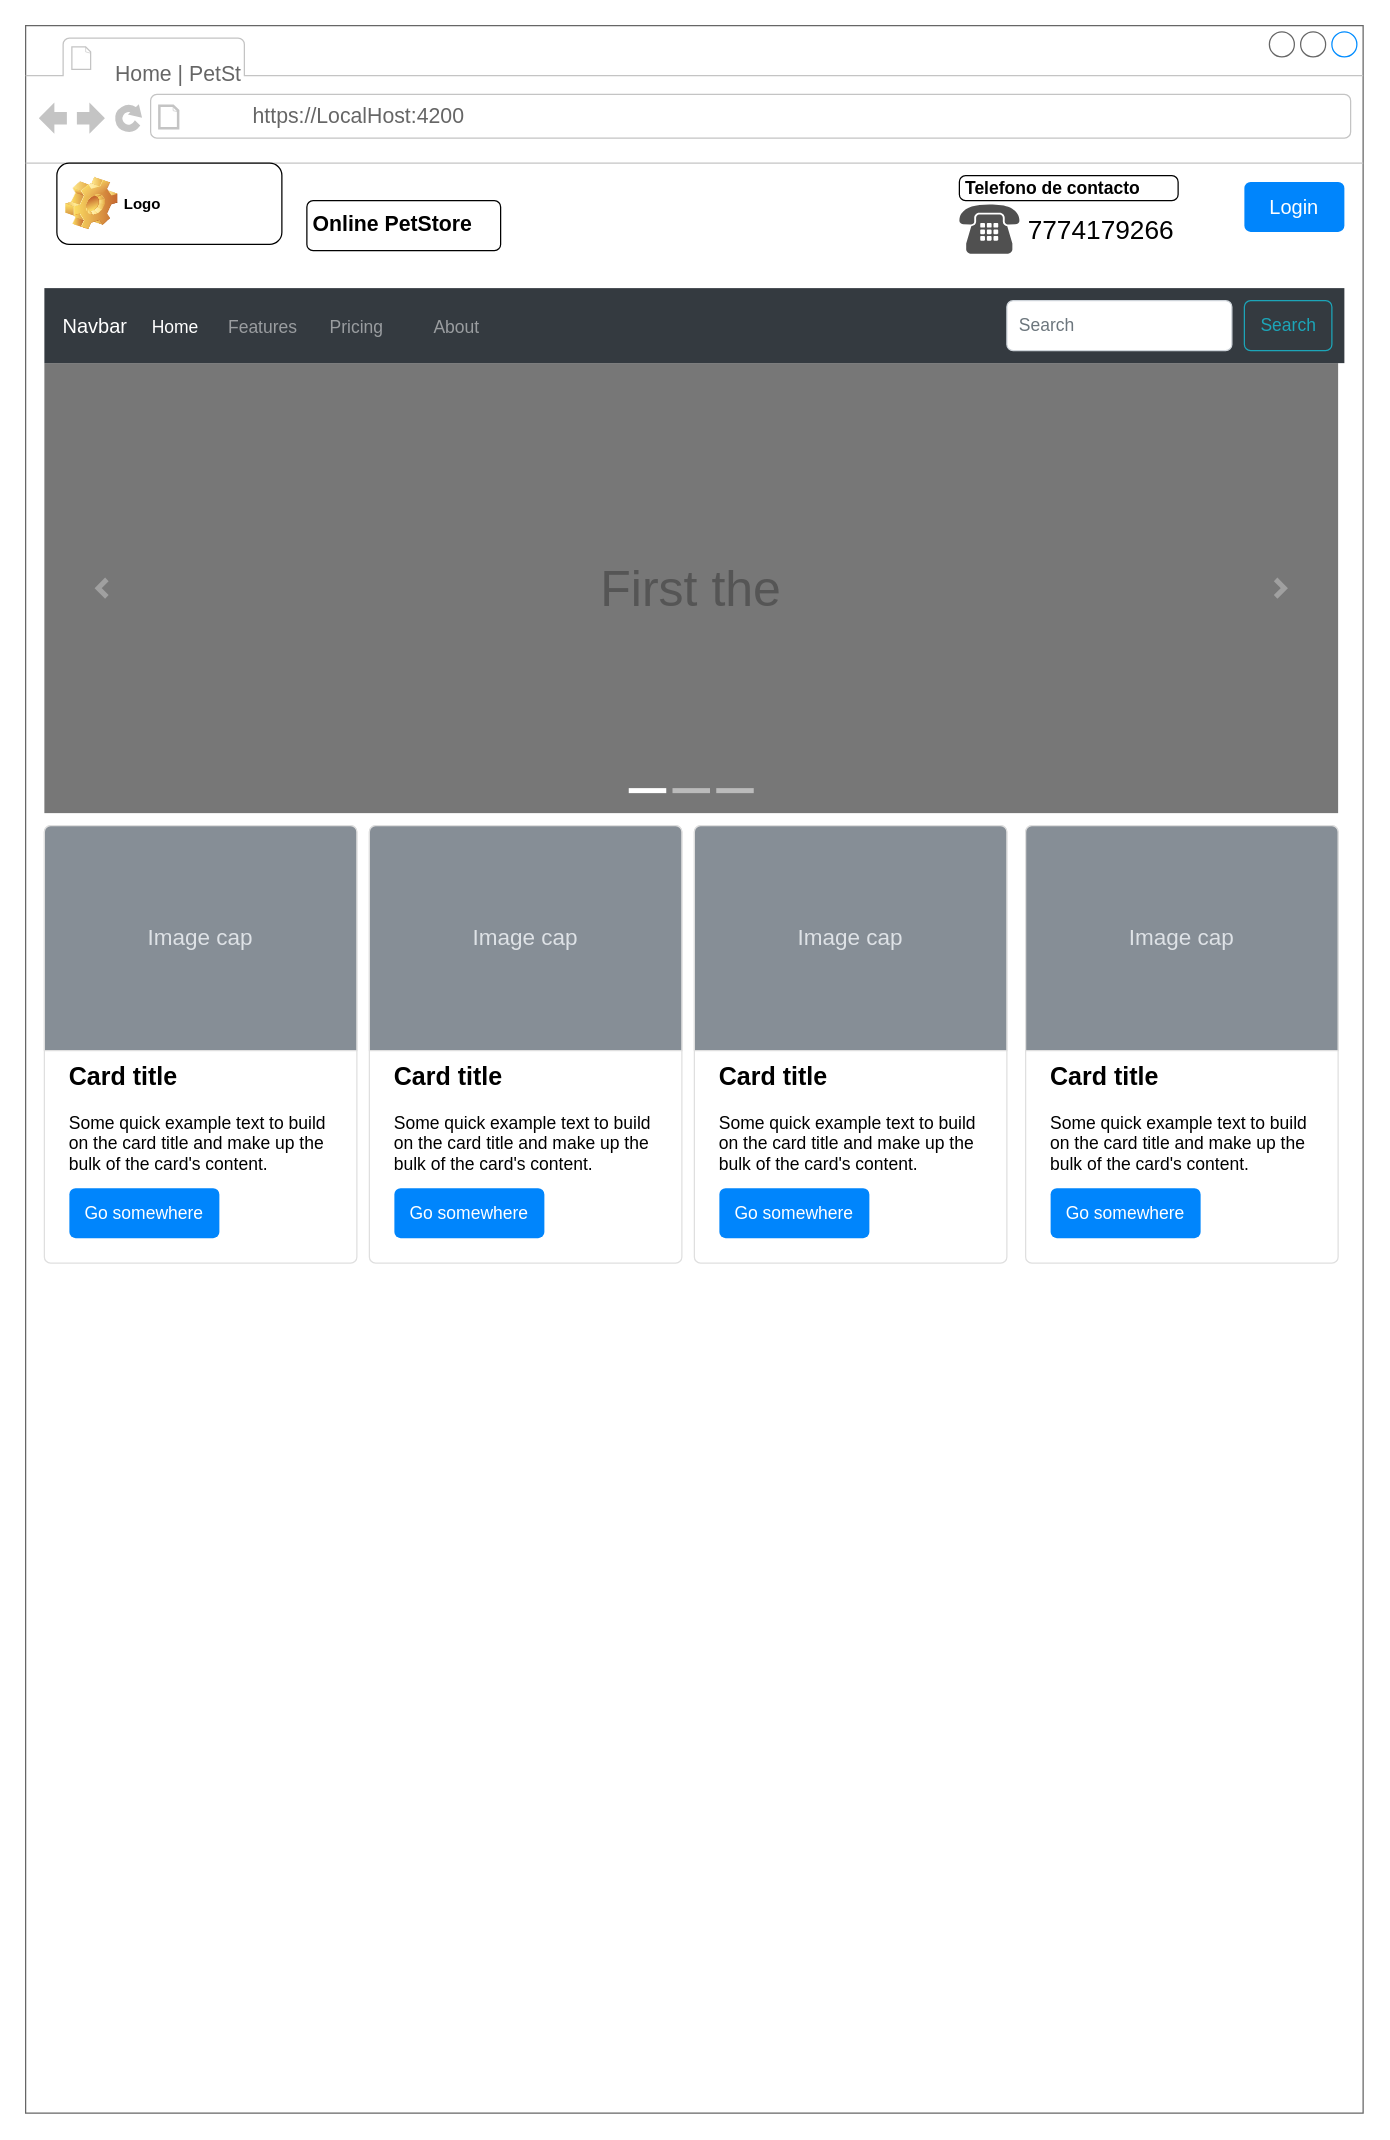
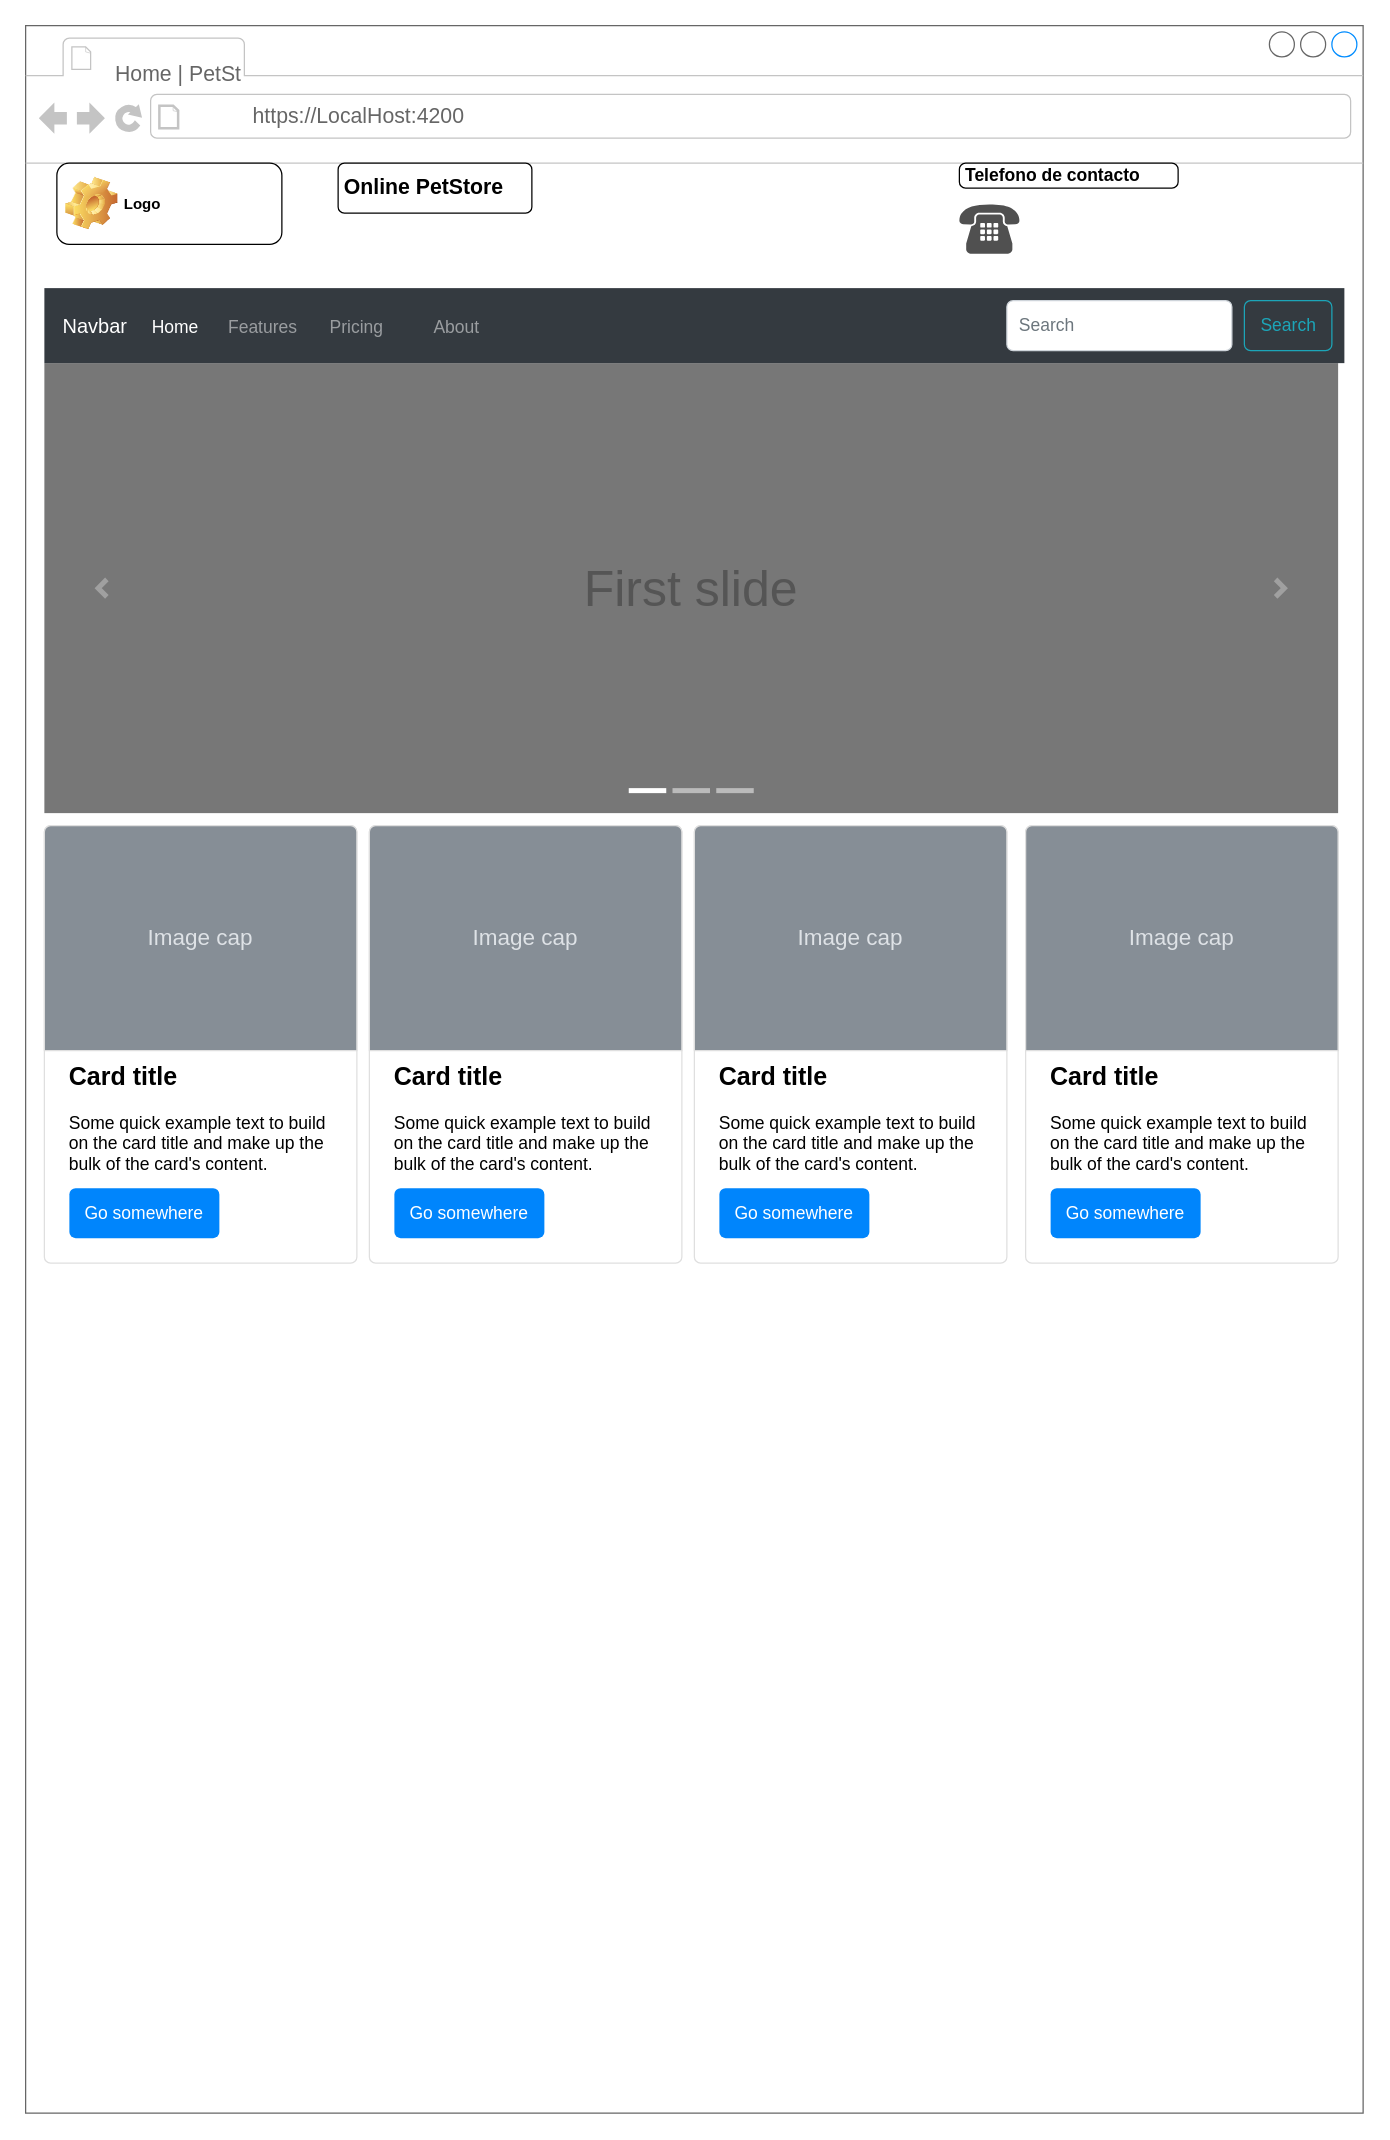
(1069, 188) -> (1069, 176)
(1294, 207) -> none
(404, 226) -> (435, 188)
(1101, 229) -> none
(691, 588) -> (691, 588)
